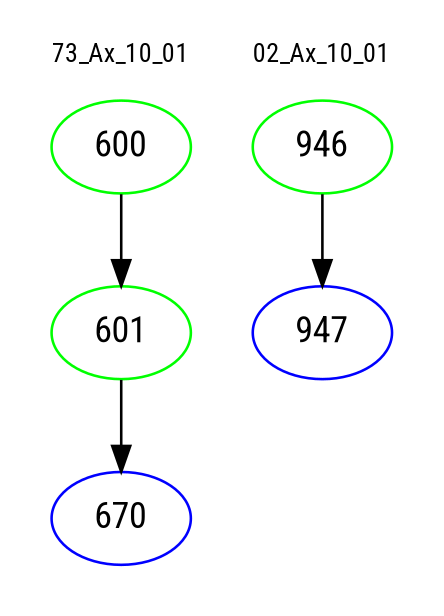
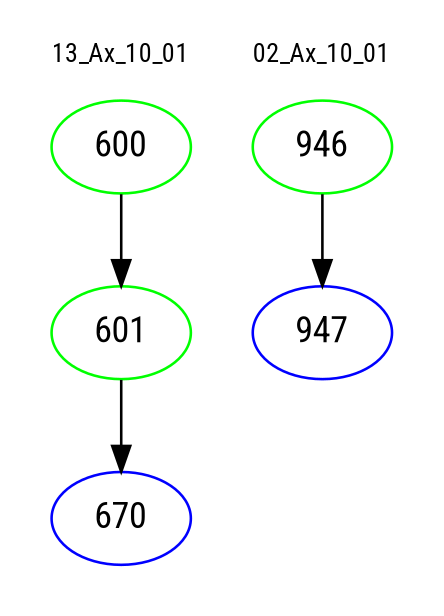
(121, 55) -> (121, 55)
